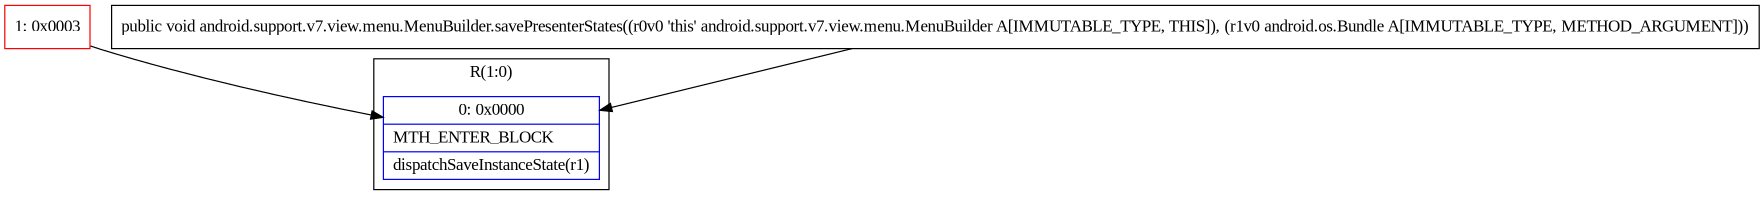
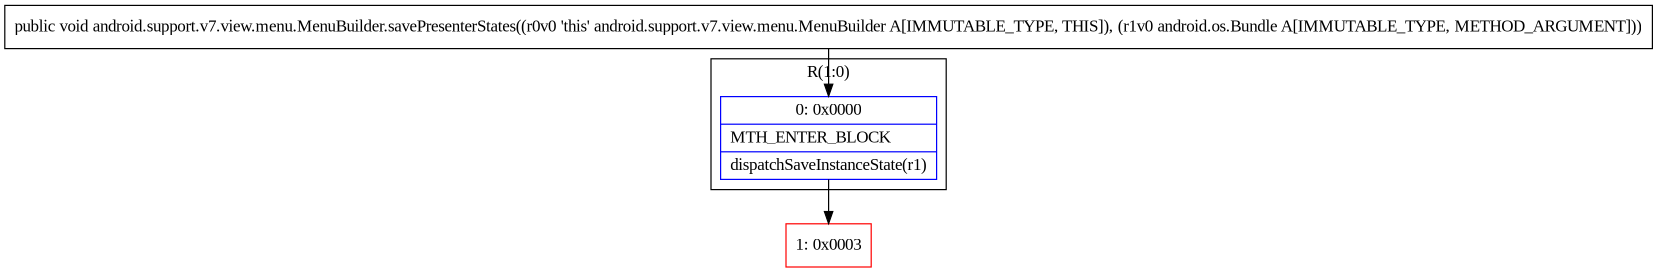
(230, 84) -> (829, 197)
